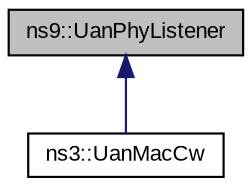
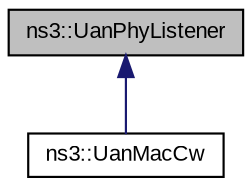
(126, 33) -> (126, 33)
